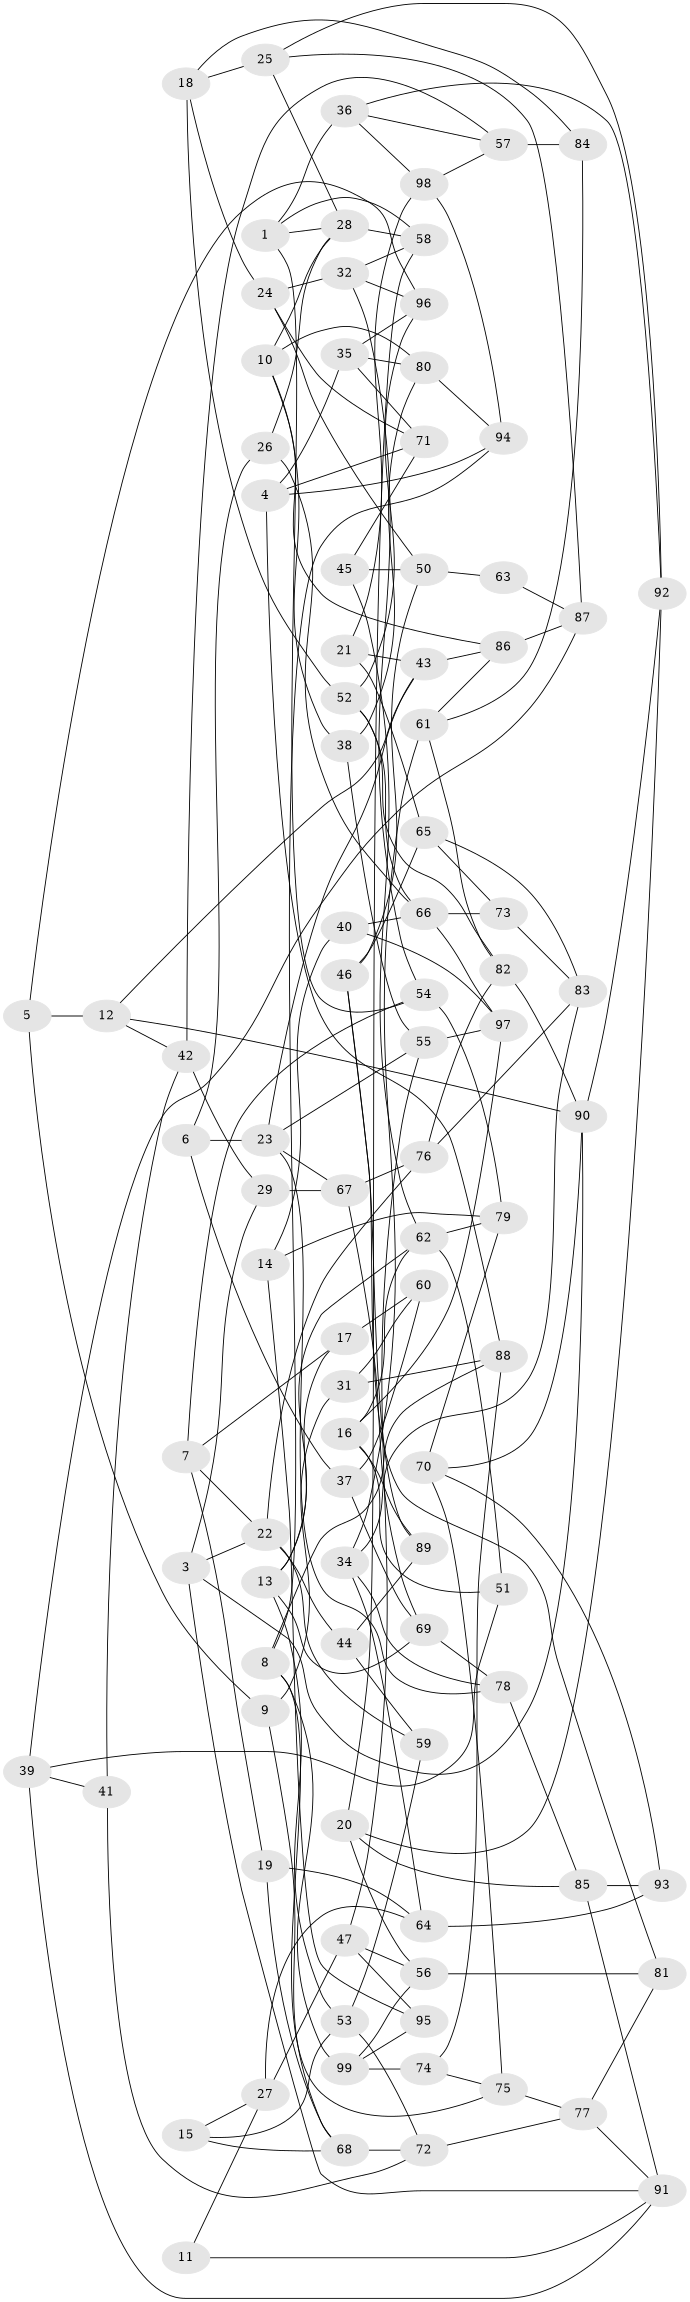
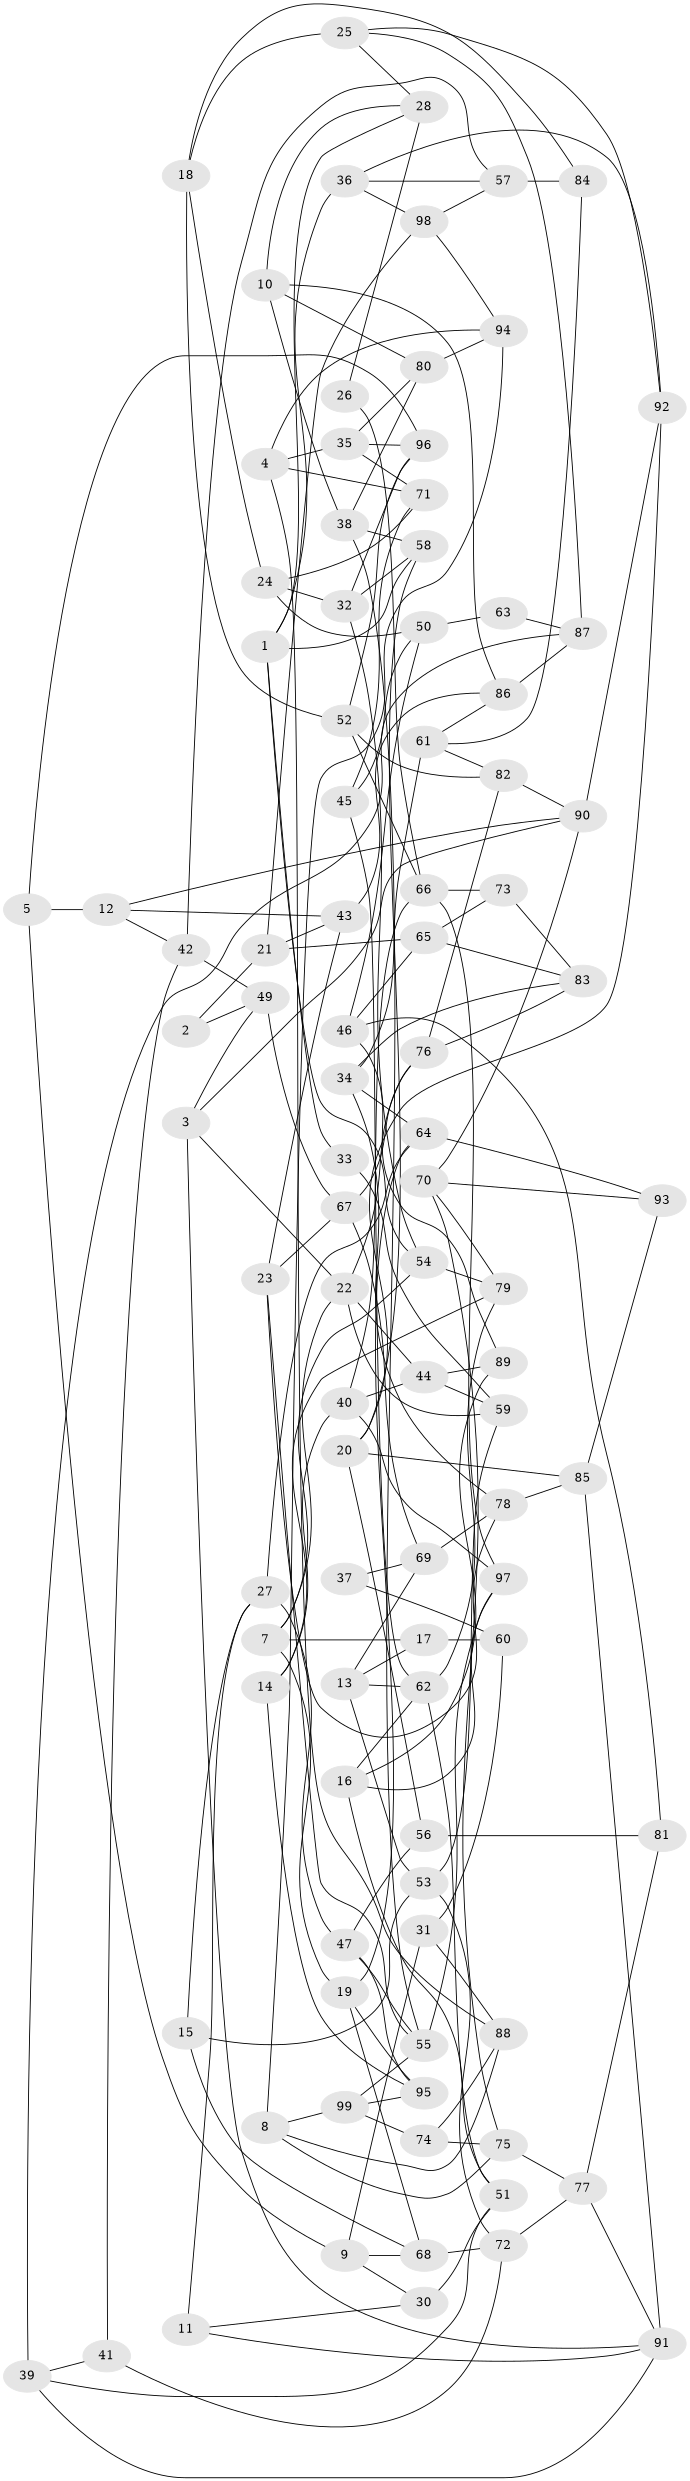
(384, 233) -> (385, 536)
none -> (186, 1031)
(186, 1140) -> none
none -> (345, 1160)
(265, 1191) -> (265, 998)
none -> (385, 1390)
(385, 2021) -> (381, 2079)
none -> (381, 2045)
none -> (424, 2303)
